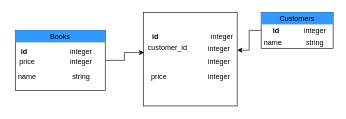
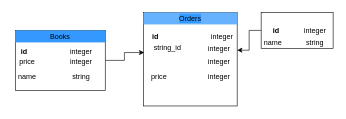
none -> (191, 18)
(297, 18) -> none
(168, 48) -> (168, 48)
